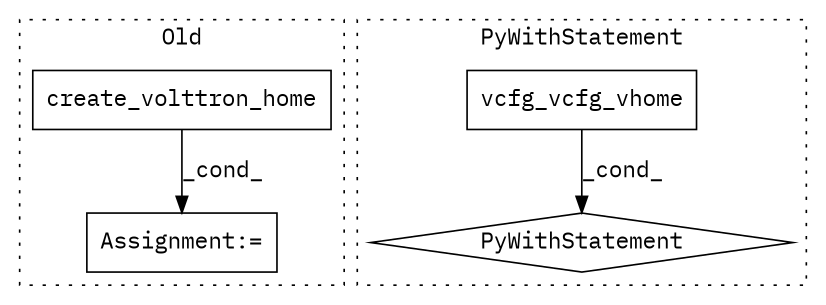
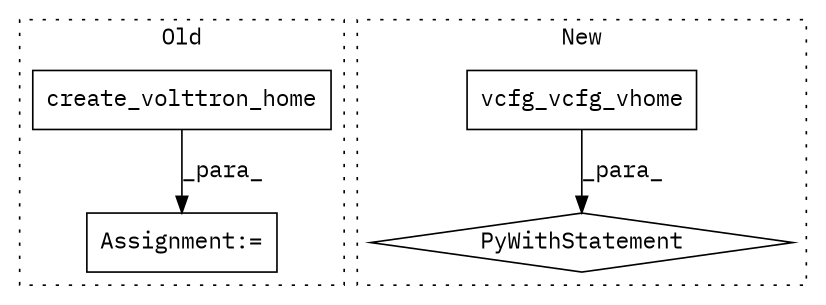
(582, 39) -> (582, 39)
(223, 171) -> (223, 171)
(623, 171) -> (623, 171)
